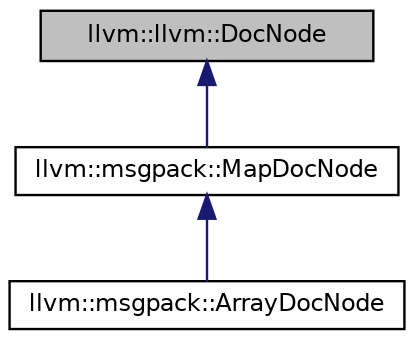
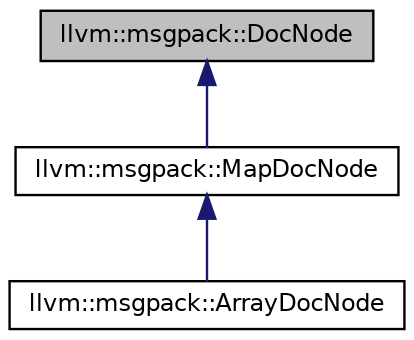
(207, 36) -> (207, 36)
